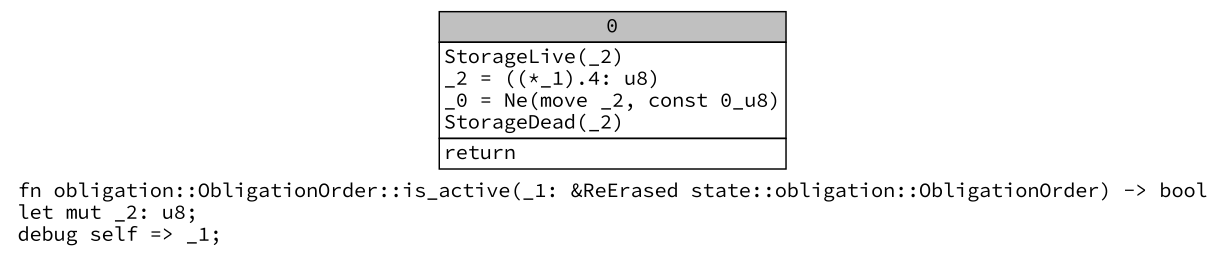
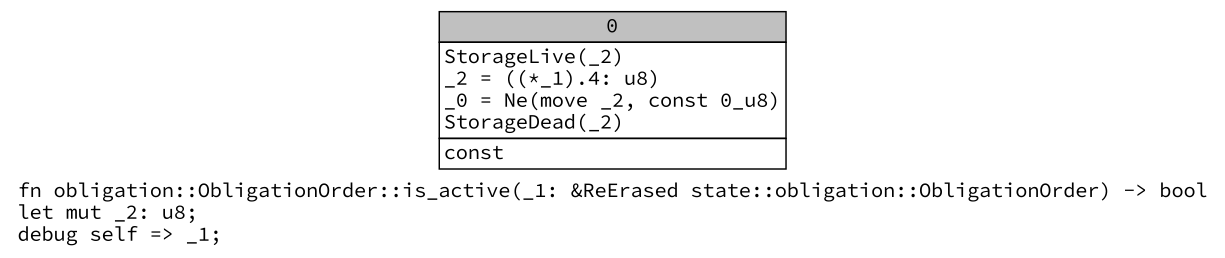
(480, 153) -> (474, 153)
